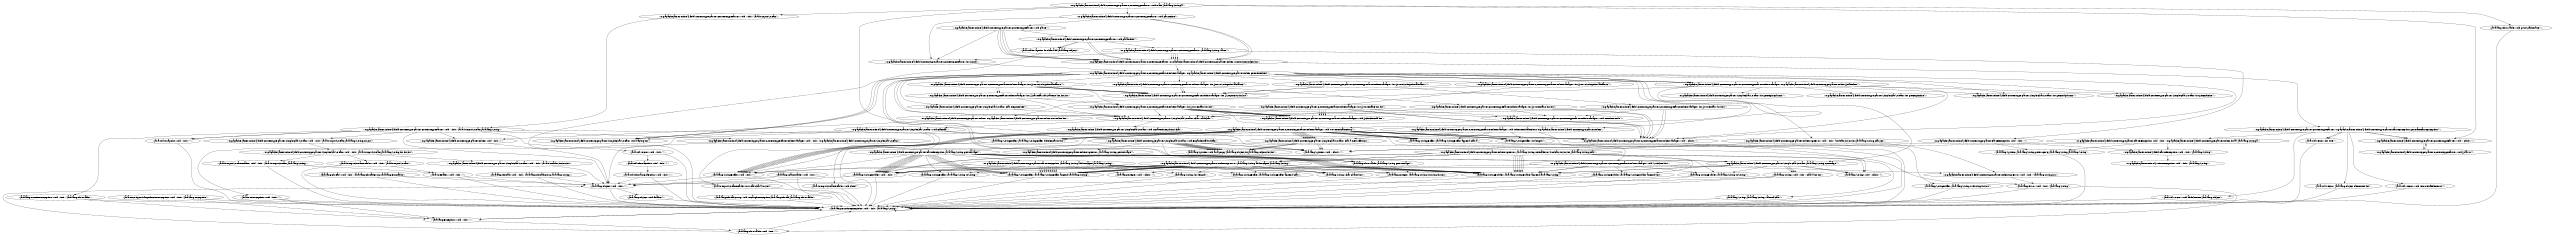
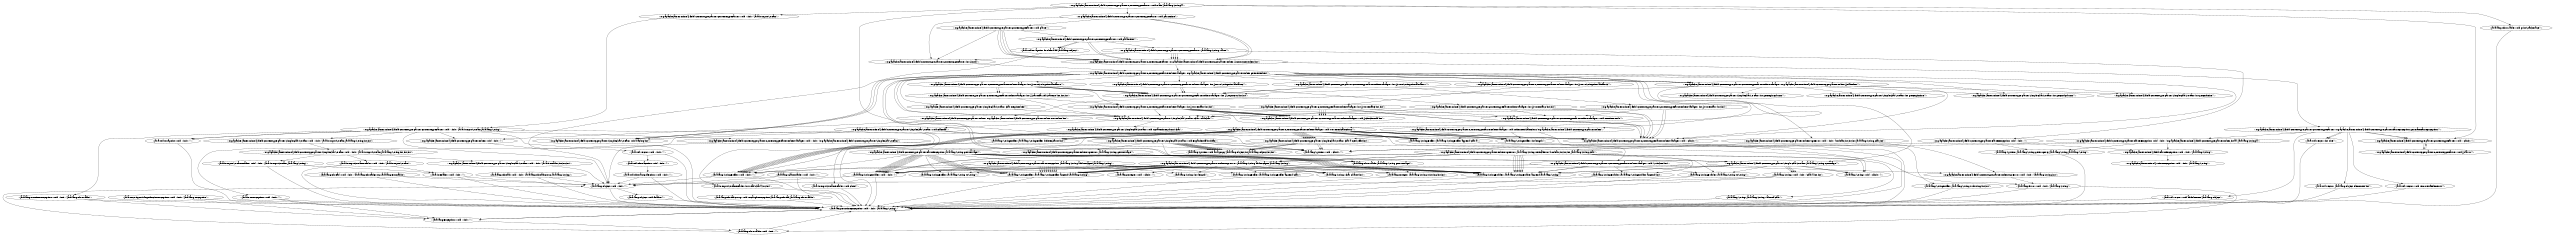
(907, 191) -> none
(1031, 191) -> none
